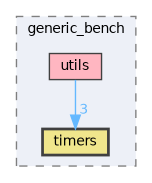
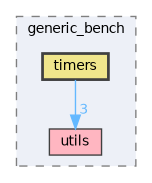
(75, 98) -> (75, 98)
